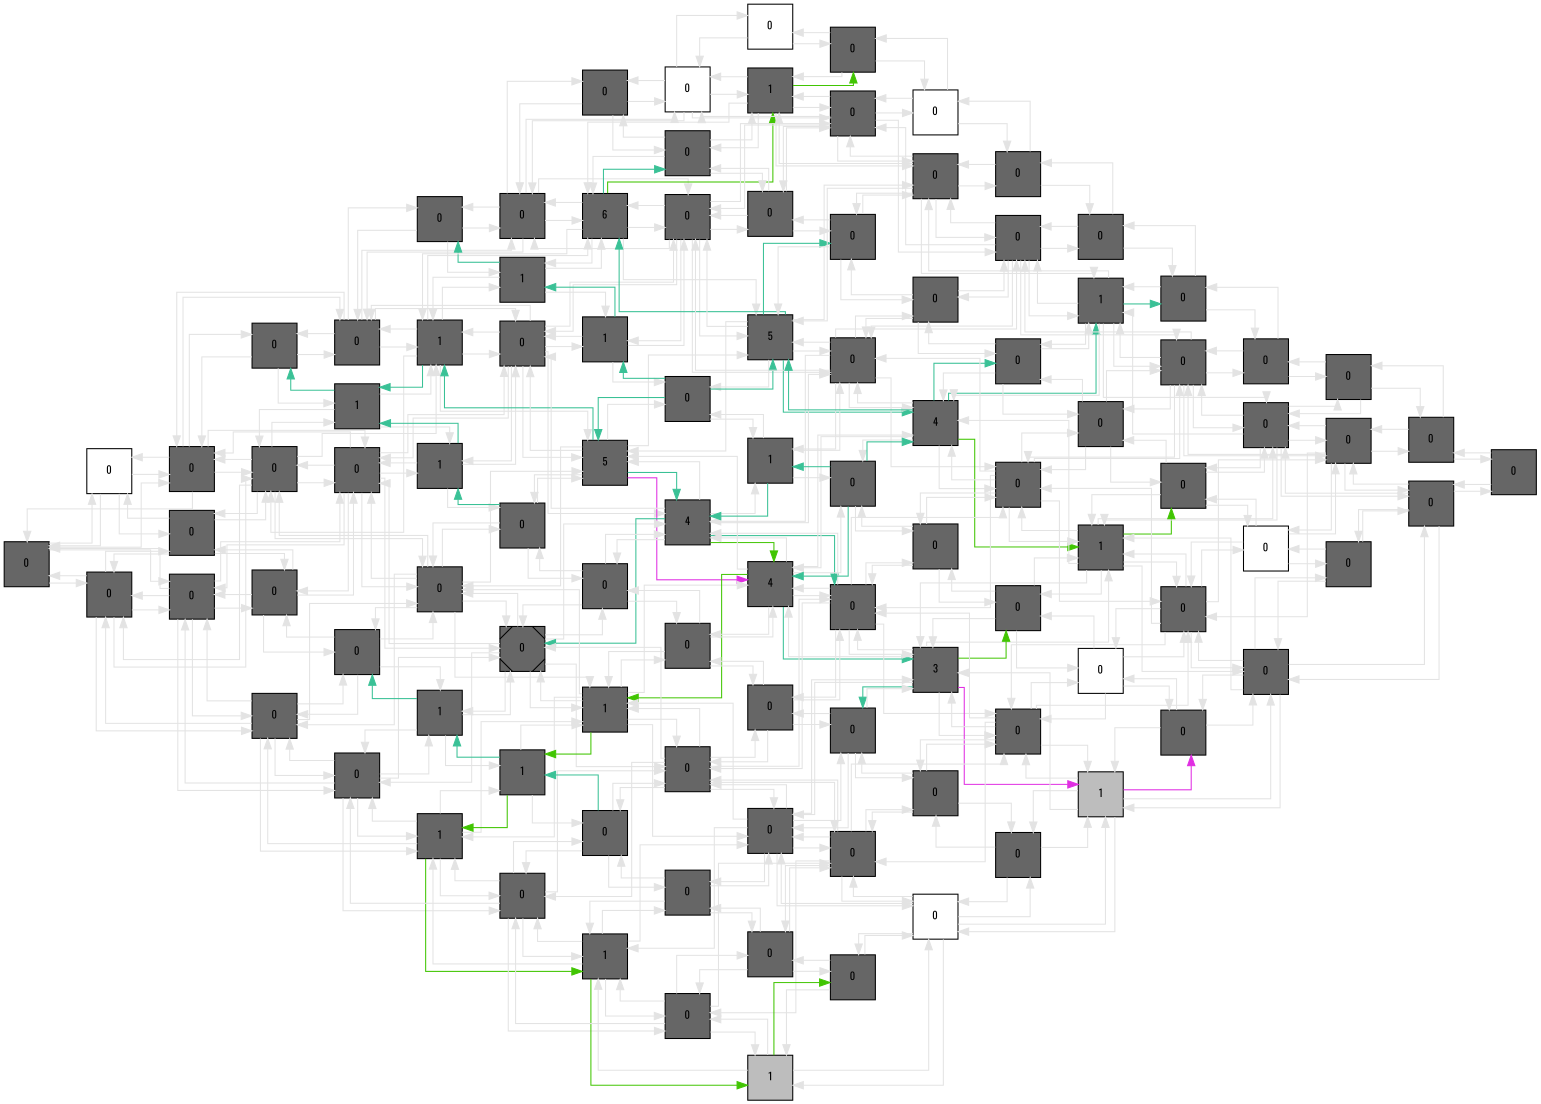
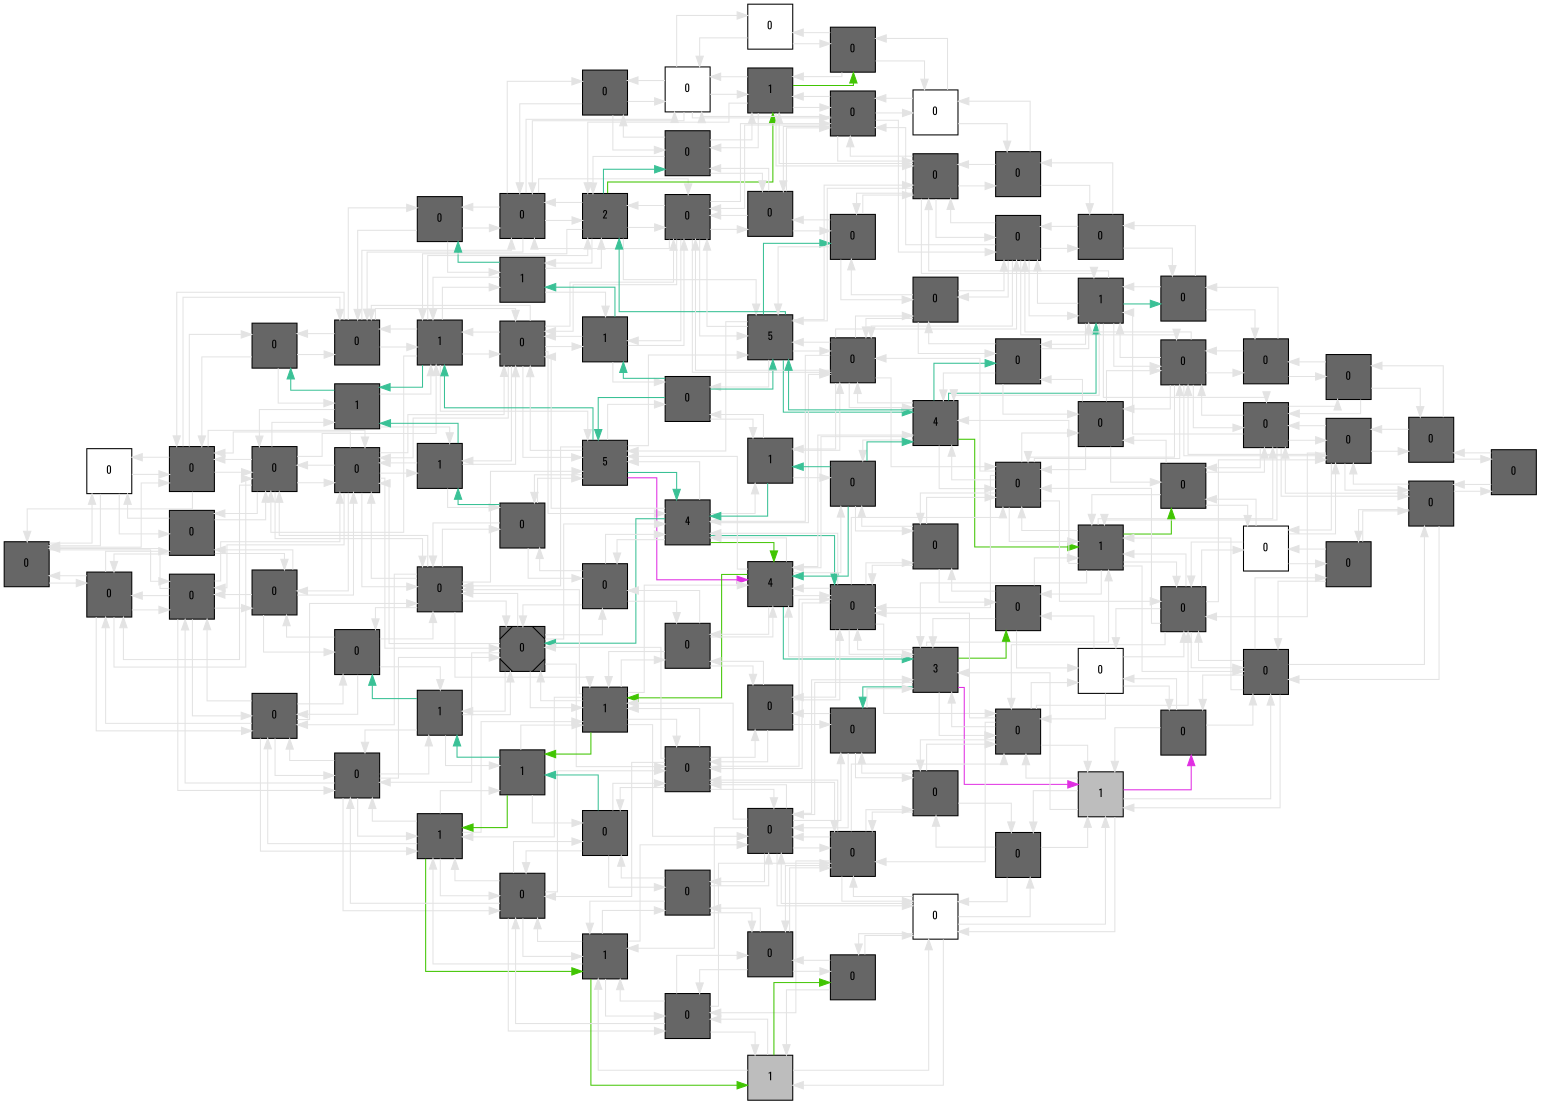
(605, 216) -> (605, 216)
